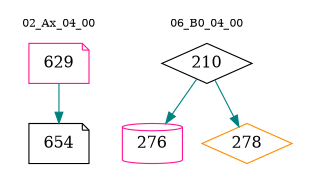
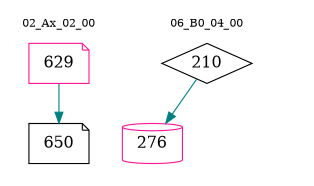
(59, 24) -> (59, 24)
(59, 144) -> (59, 144)
(247, 144) -> none
